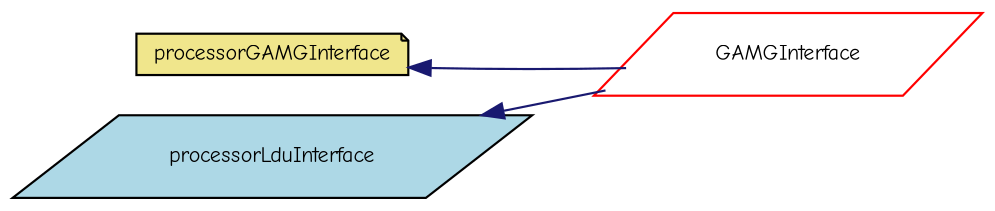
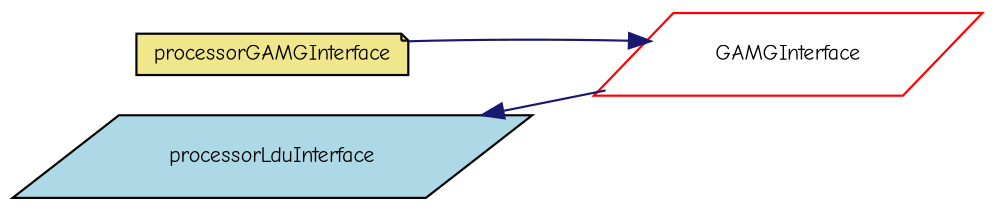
(529, 69) -> (519, 40)
